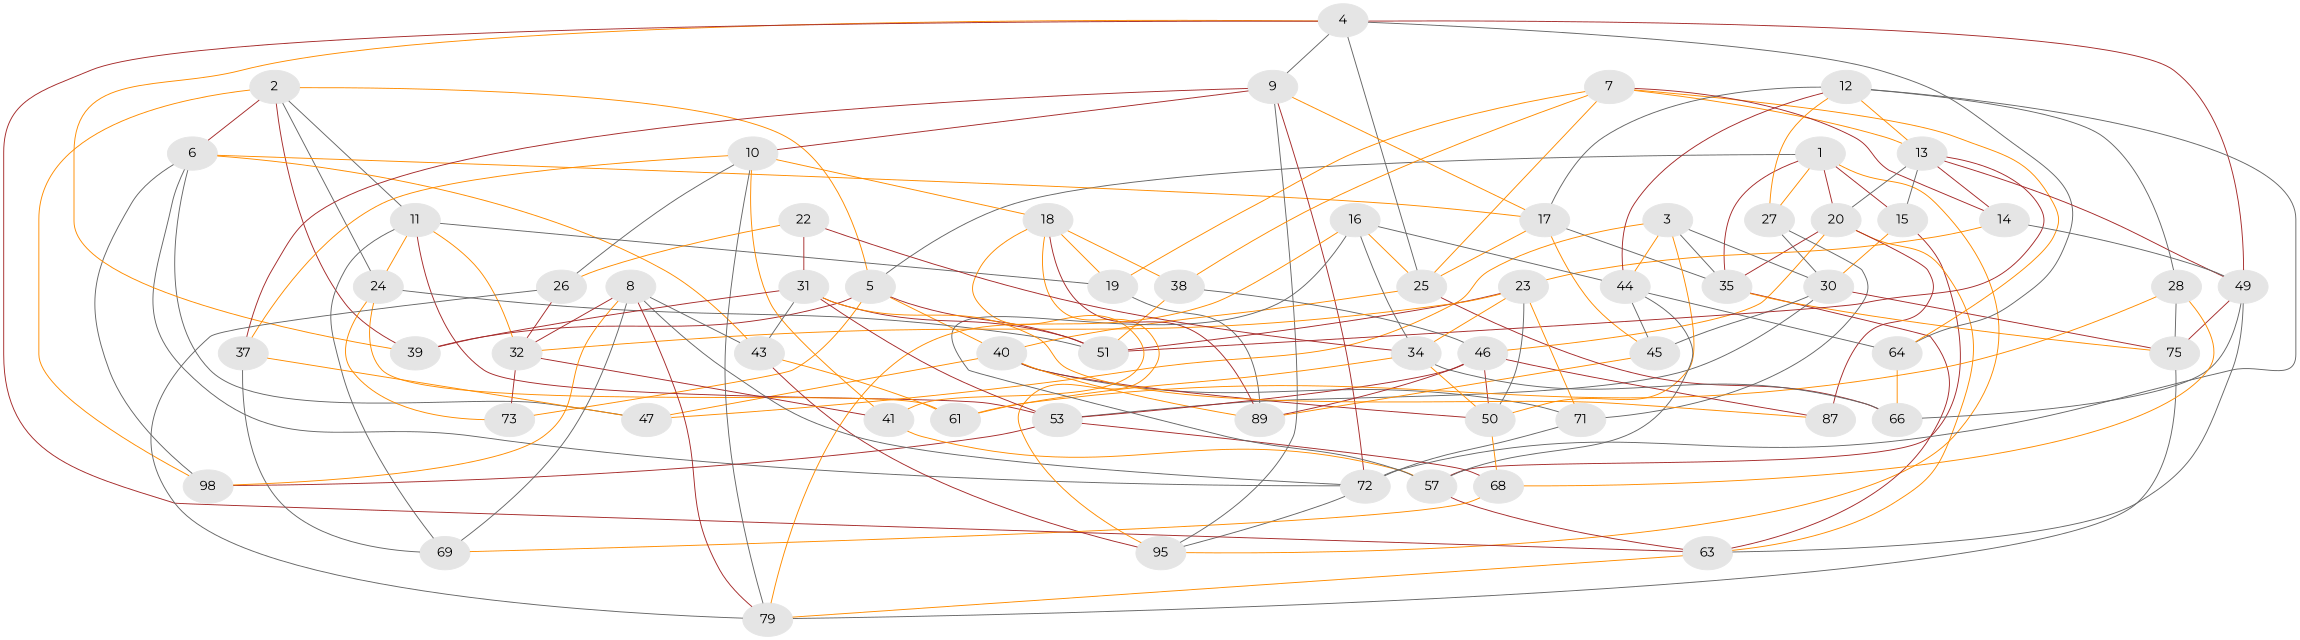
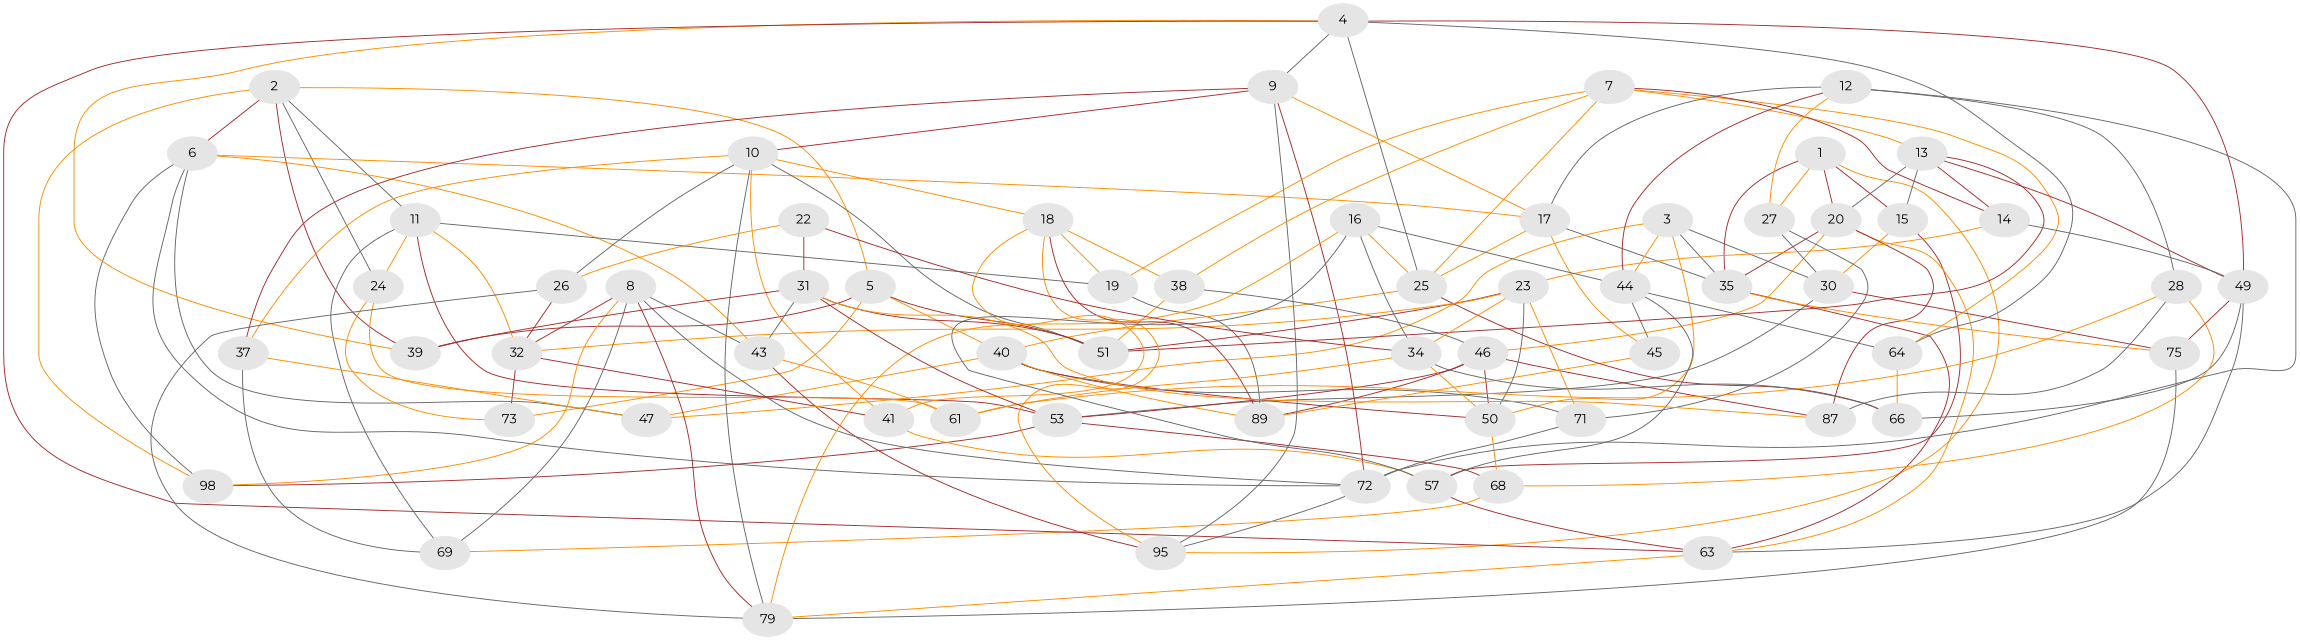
(1892, 127) -> none
(1353, 165) -> none
(742, 314) -> (926, 276)
(2176, 320) -> (2023, 393)
(1738, 321) -> none
